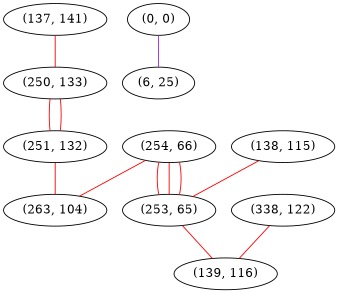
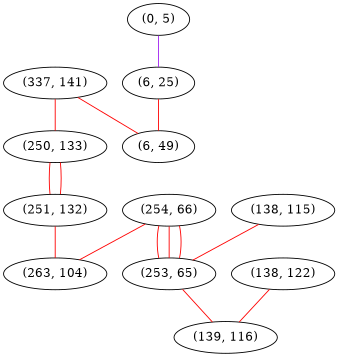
(55, 19) -> (55, 83)
(159, 19) -> (159, 19)
none -> (159, 147)
(283, 210) -> (283, 274)
